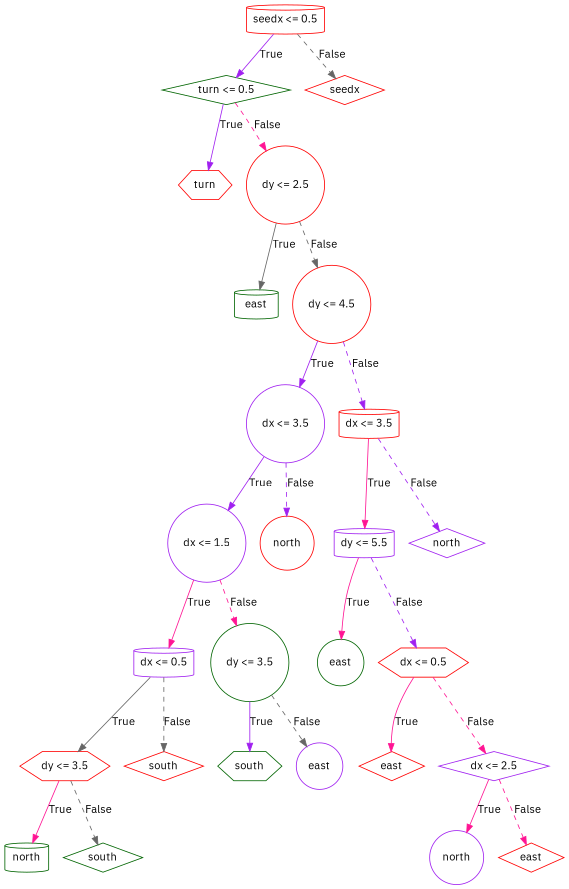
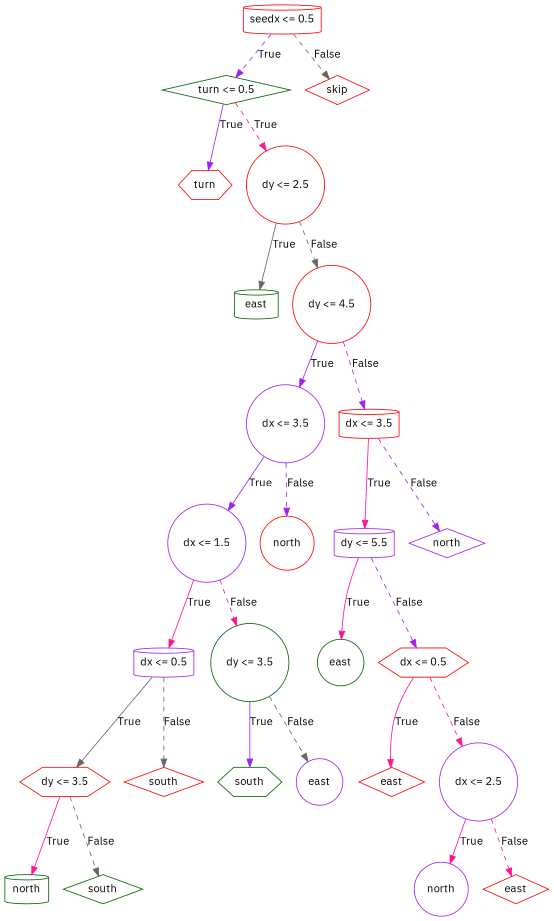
(258, 53) -> (256, 53)
(345, 90) -> (337, 90)
(268, 125) -> (266, 125)
(494, 766) -> (479, 782)
